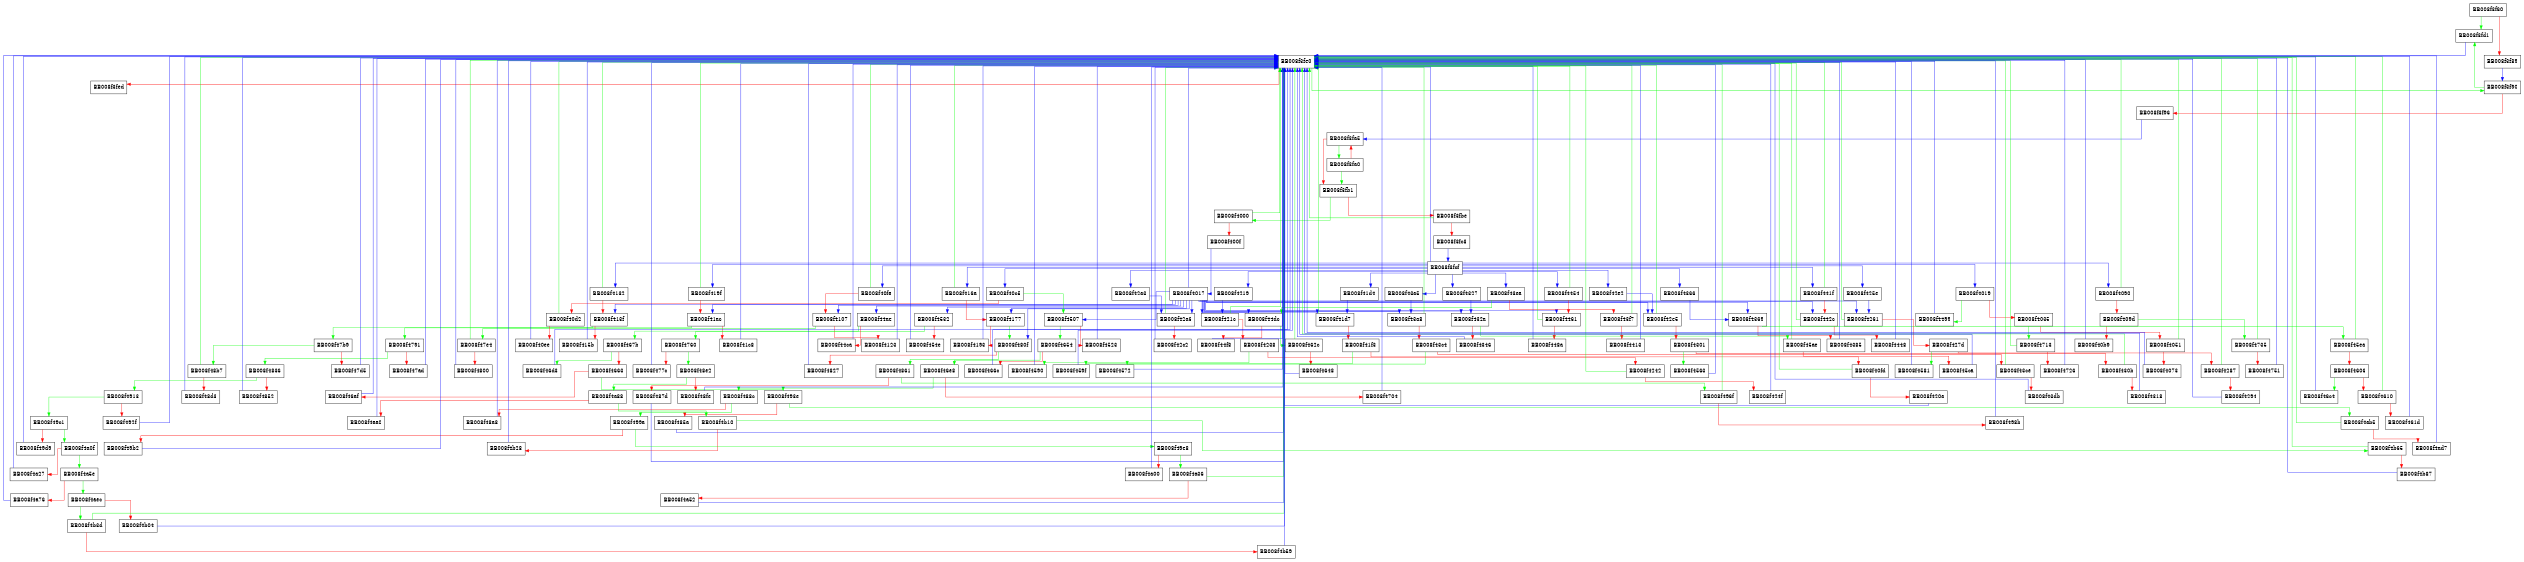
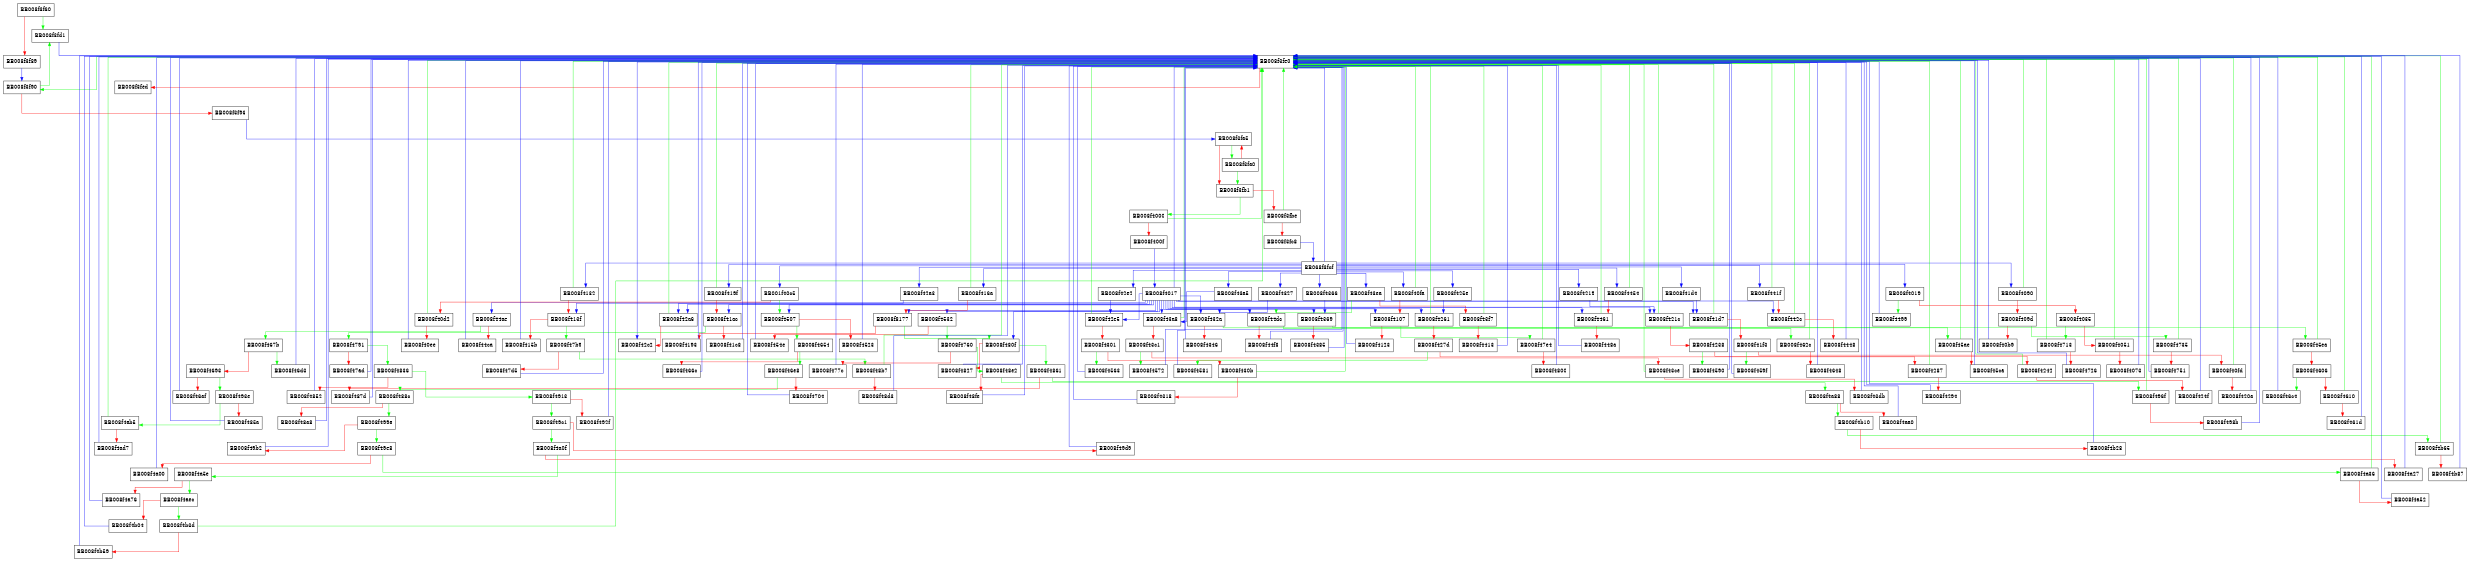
(1155, 143) -> (637, 67)
(1005, 294) -> (780, 294)
(1005, 320) -> (893, 320)
(1431, 345) -> (1145, 345)
(608, 371) -> (205, 371)
